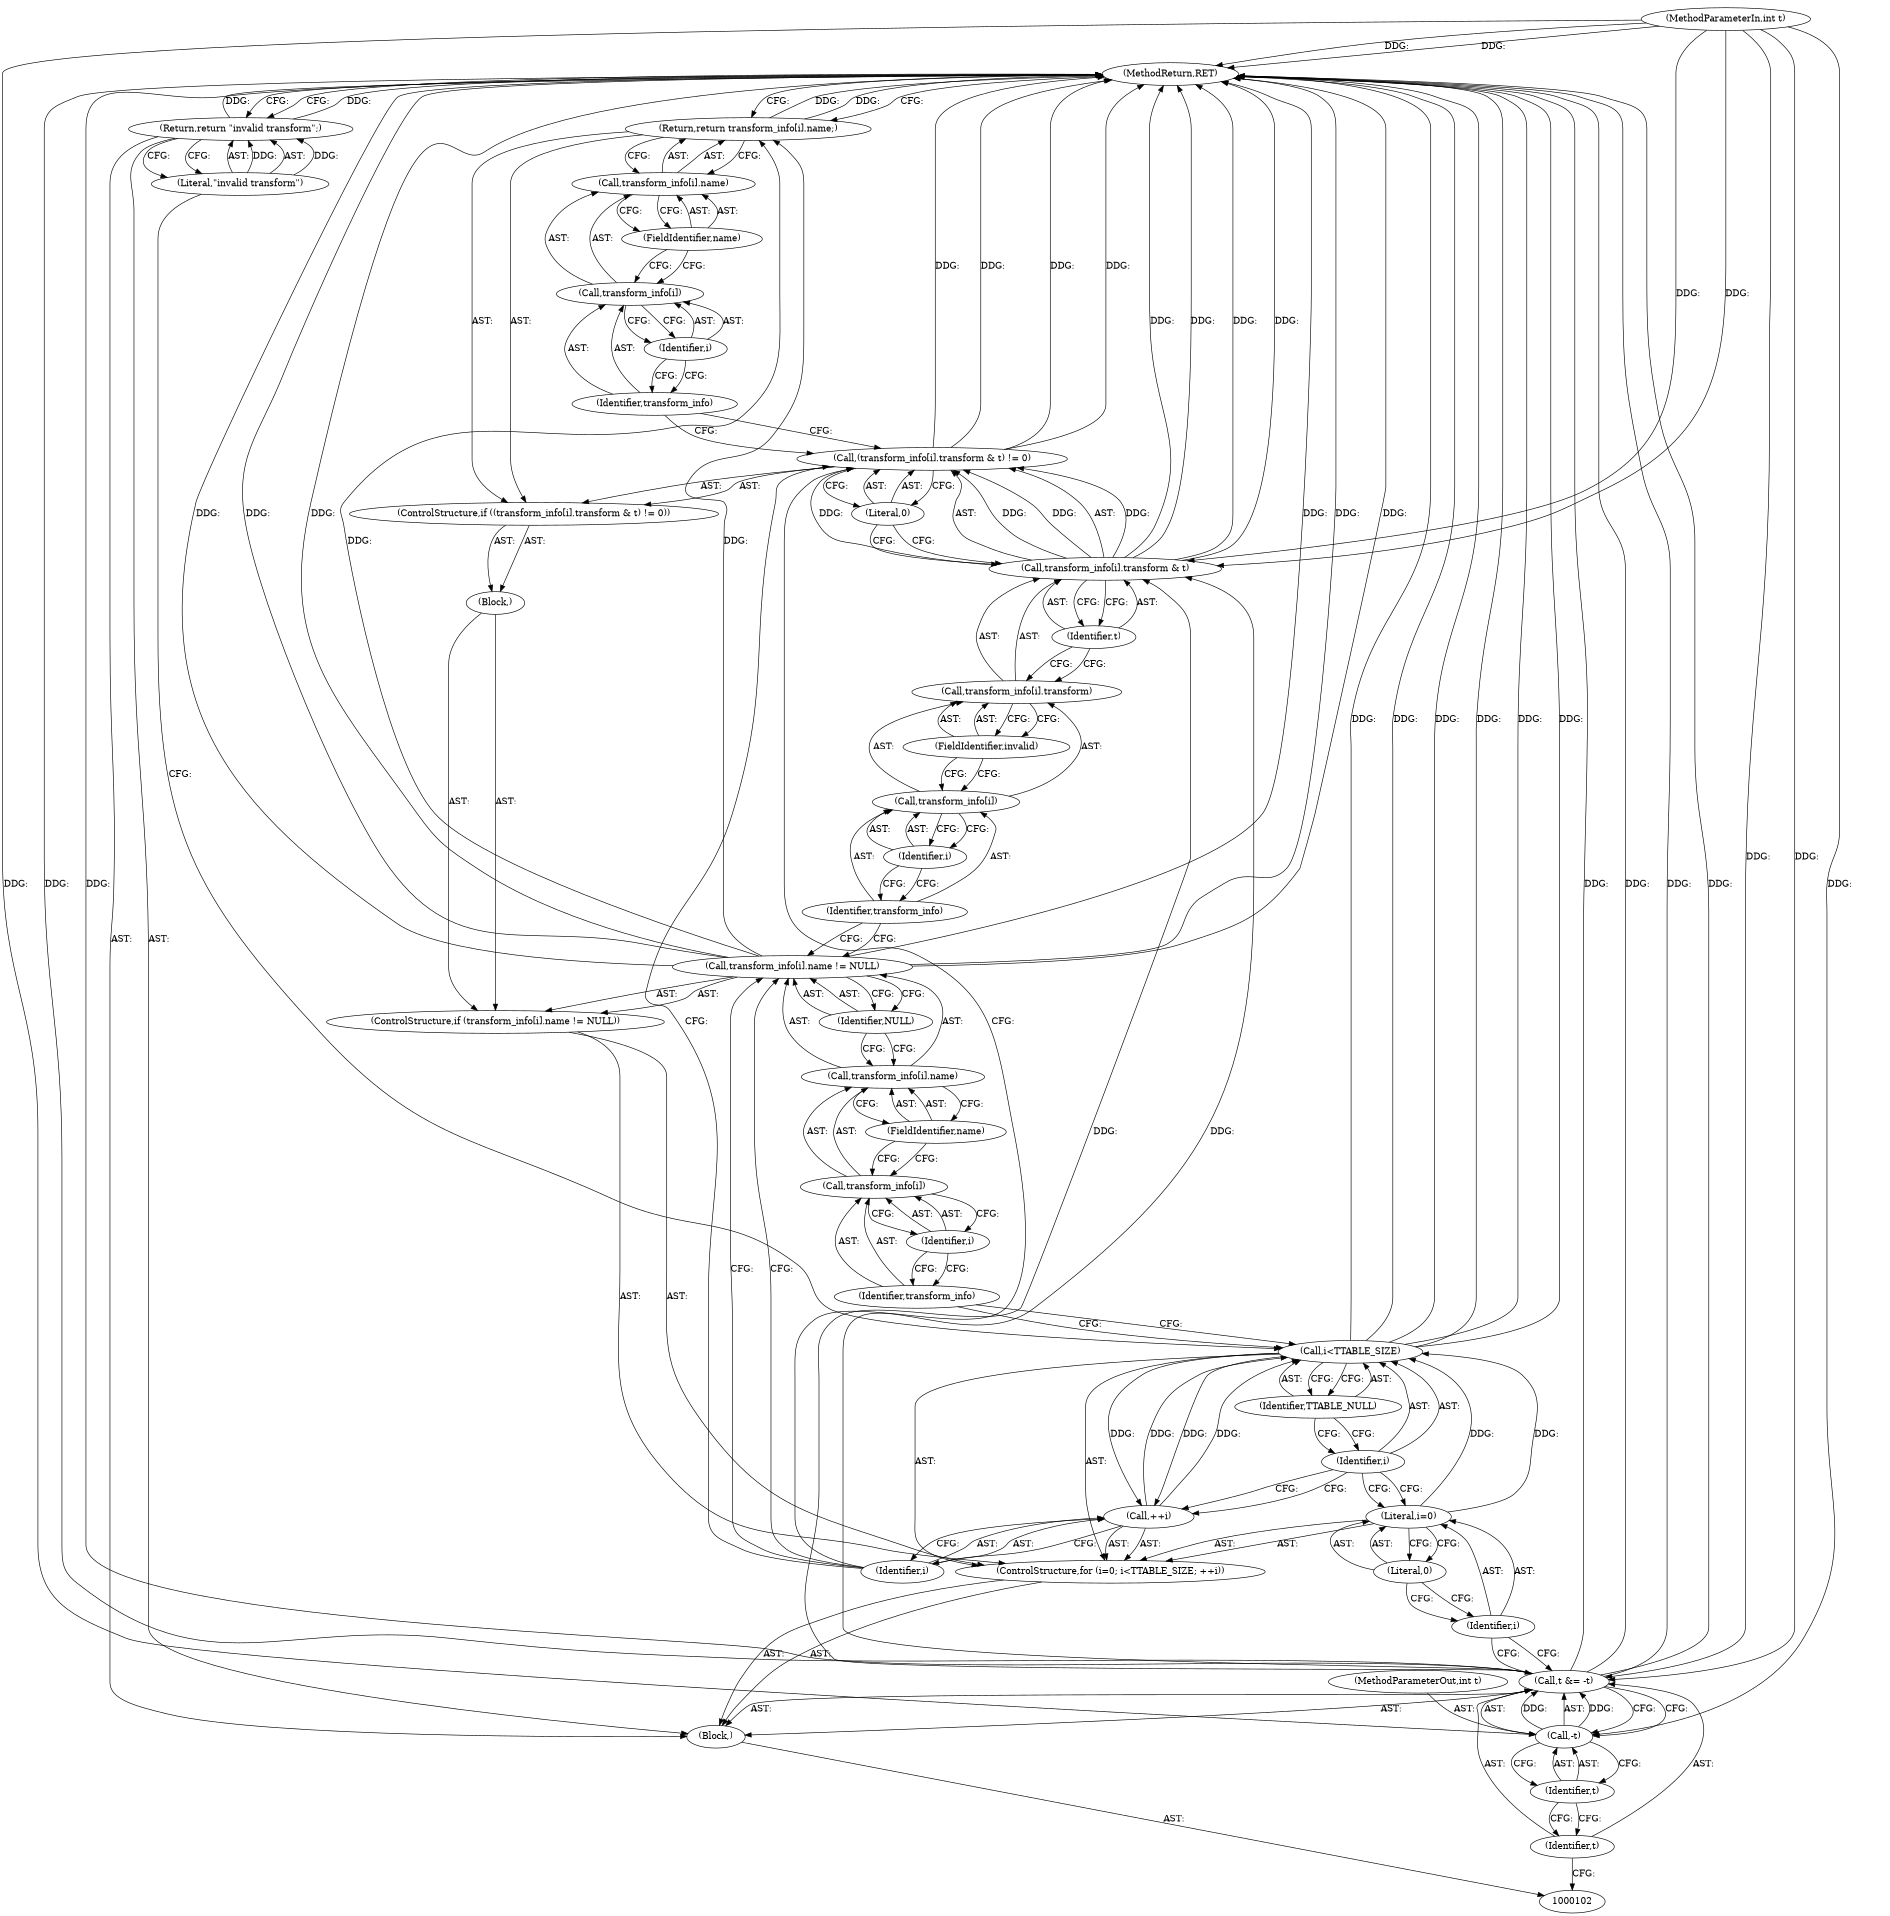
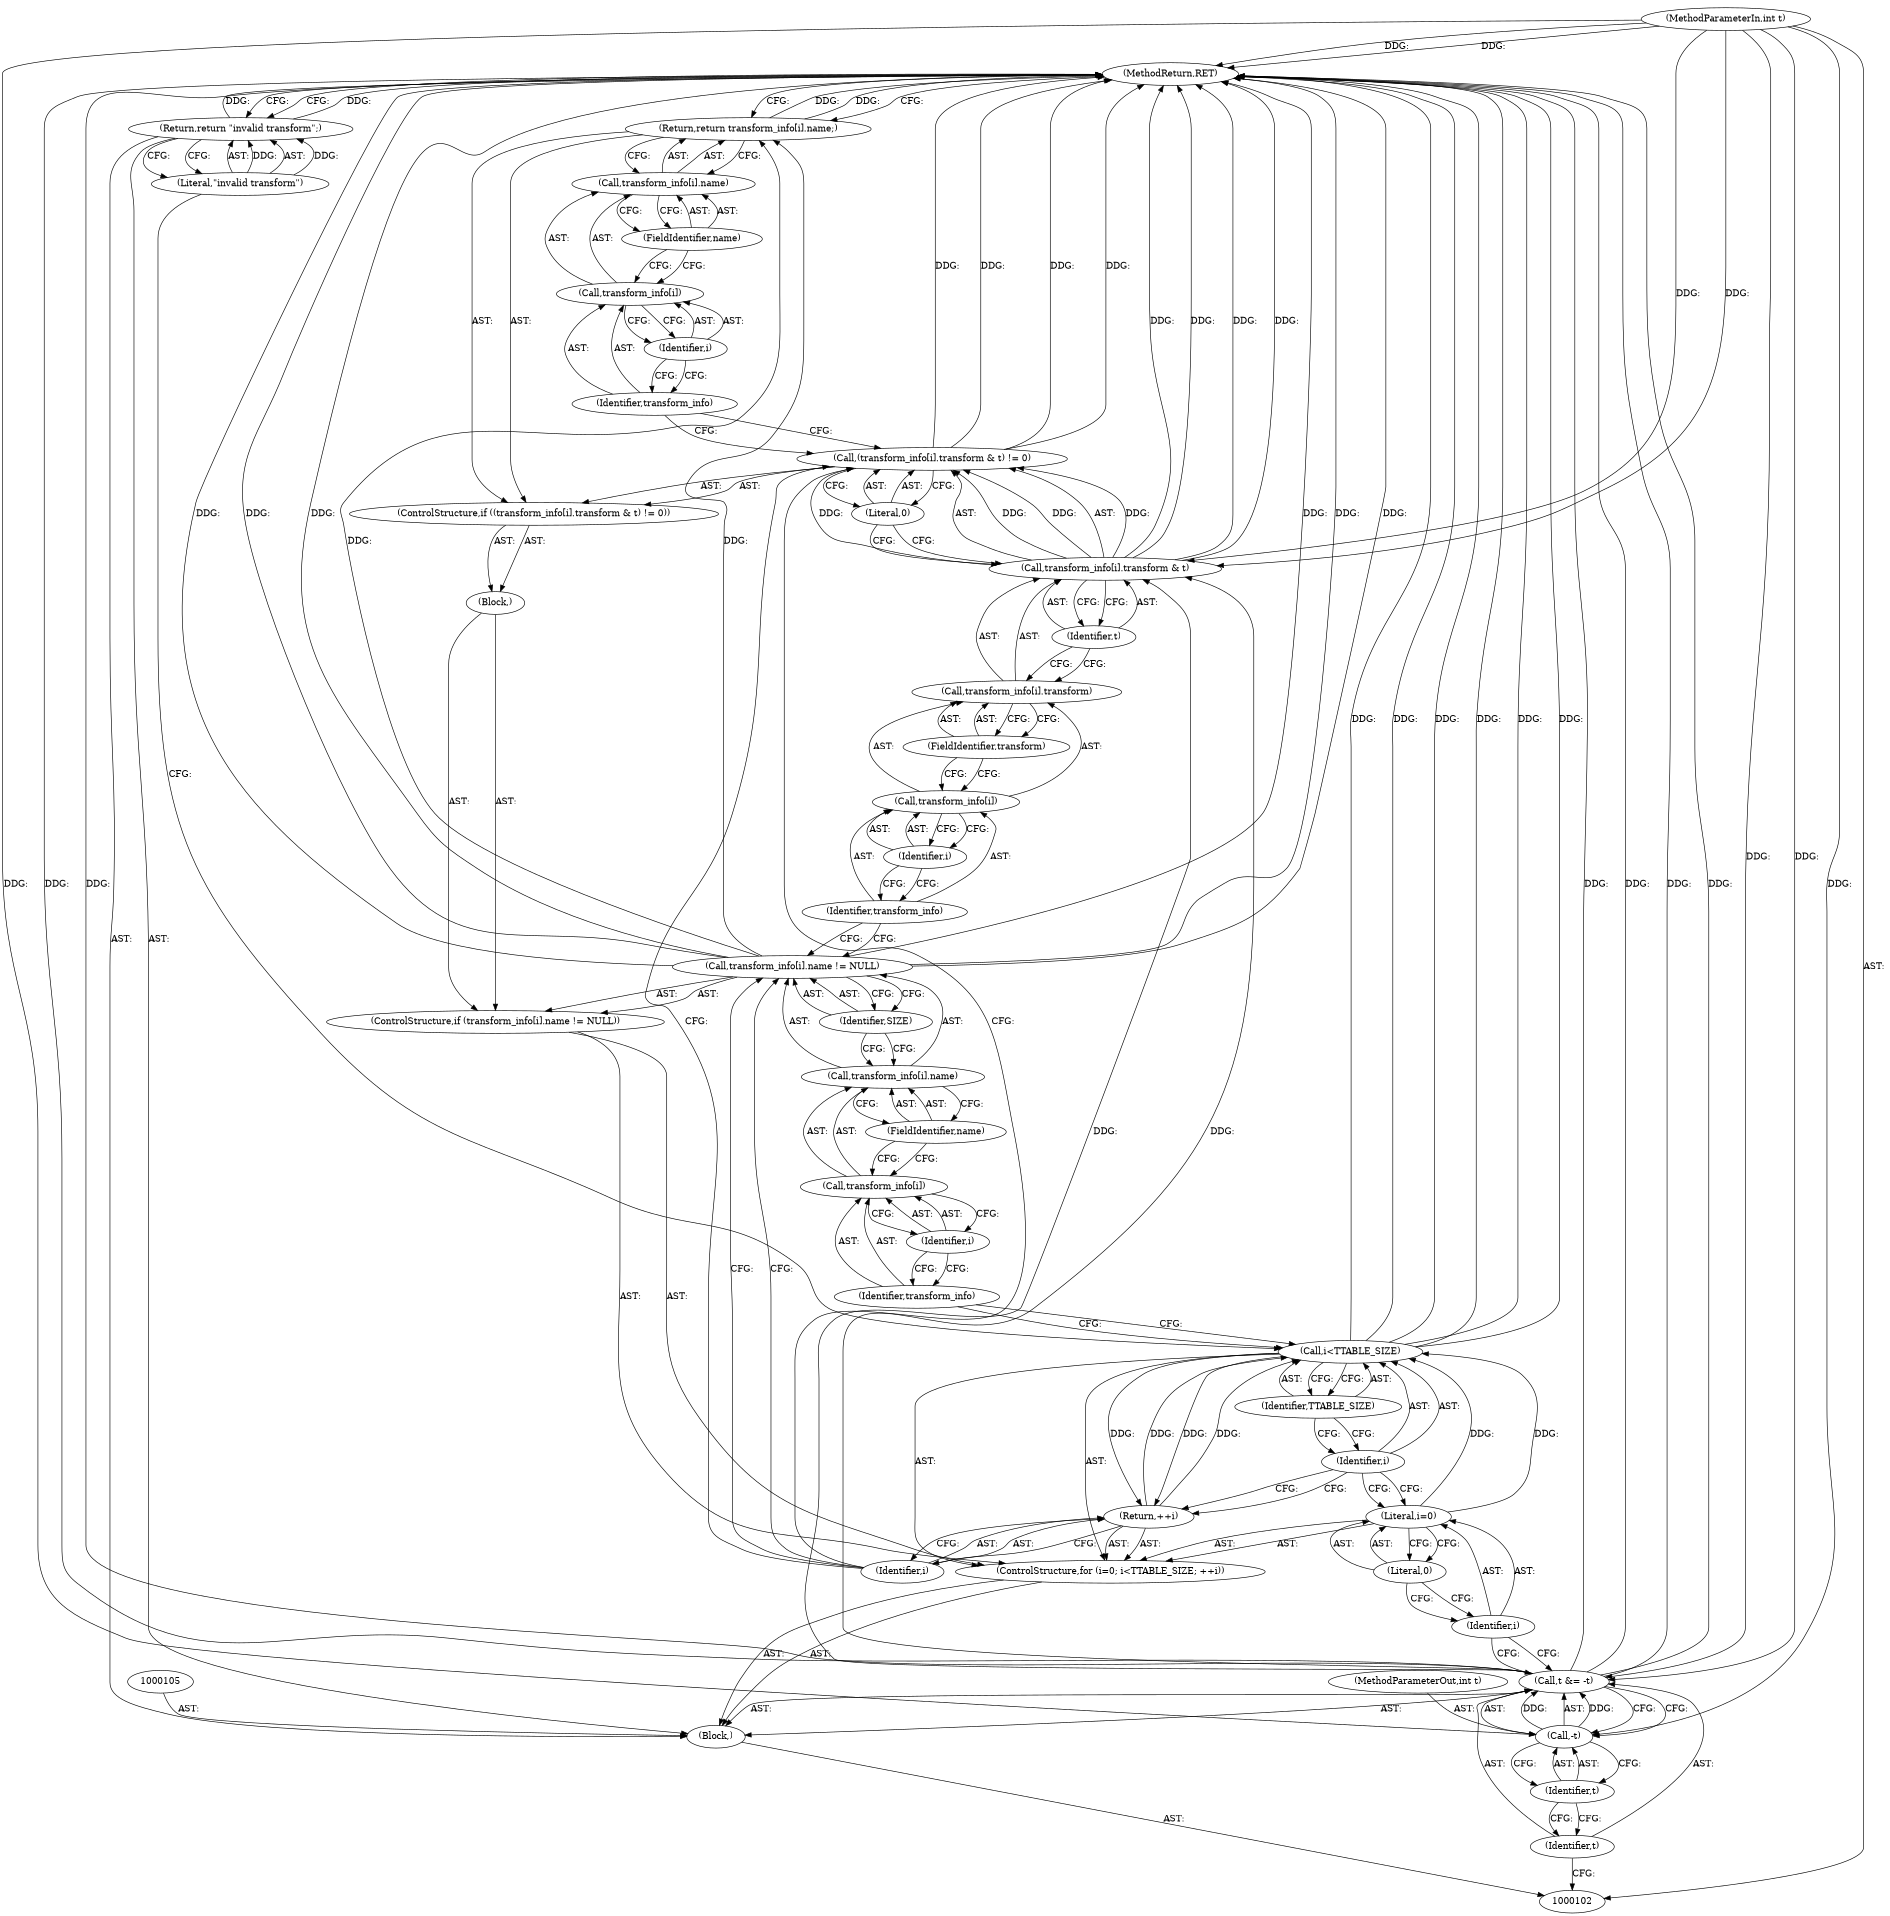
(986, 747) -> (986, 747)
(876, 1022) -> (876, 1022)
none -> (1864, 1046)
(1318, 1407) -> (1318, 1407)
(1149, 1517) -> (1149, 1517)
none -> (161, 1682)
